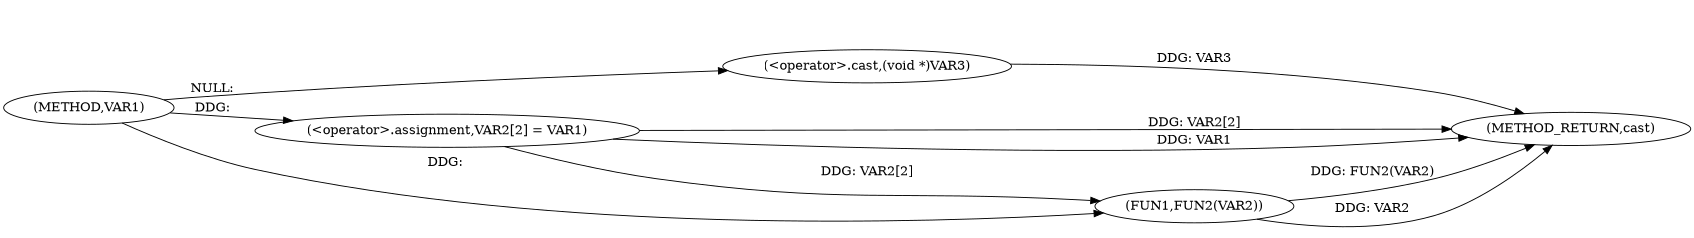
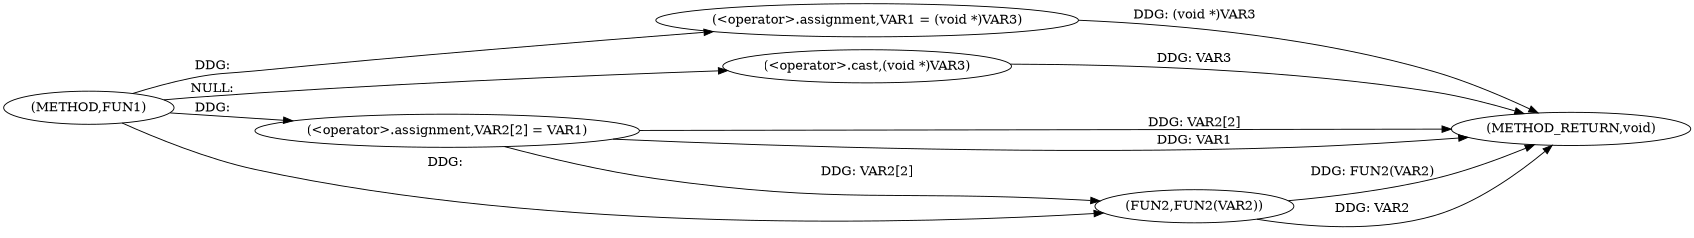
none -> (867, 20)
(89, 108) -> (89, 108)
(1571, 129) -> (1571, 129)
(1194, 206) -> (1194, 206)
